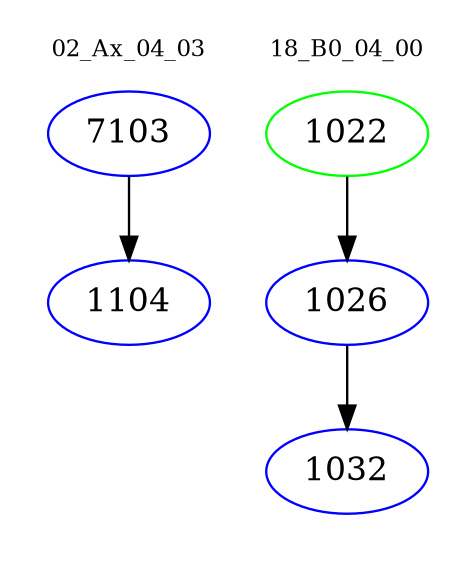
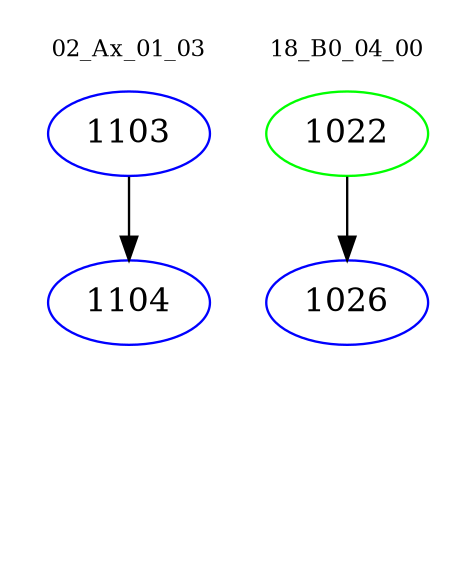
(129, 50) -> (129, 50)
(129, 134) -> (129, 134)
(347, 472) -> none
